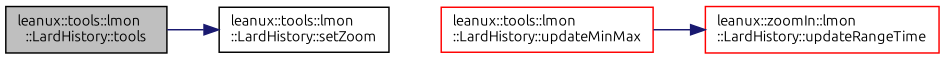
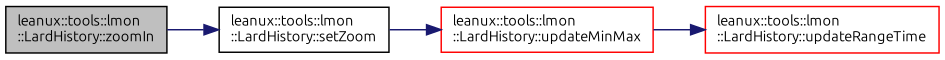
(86, 30) -> (86, 30)
none -> (408, 30)
(822, 30) -> (822, 30)
